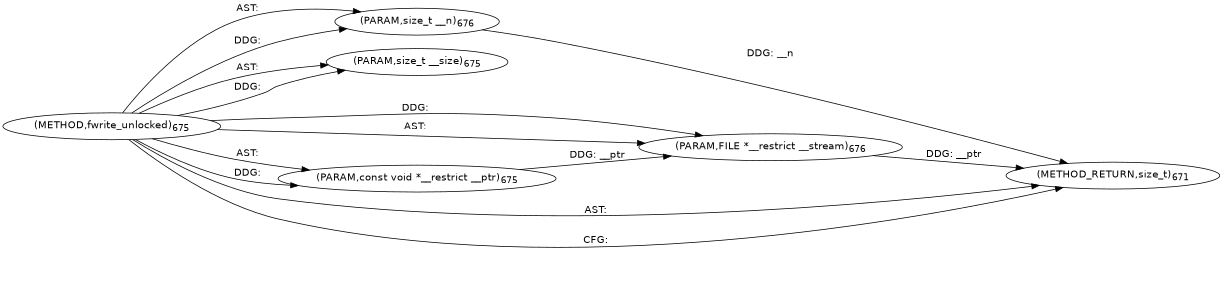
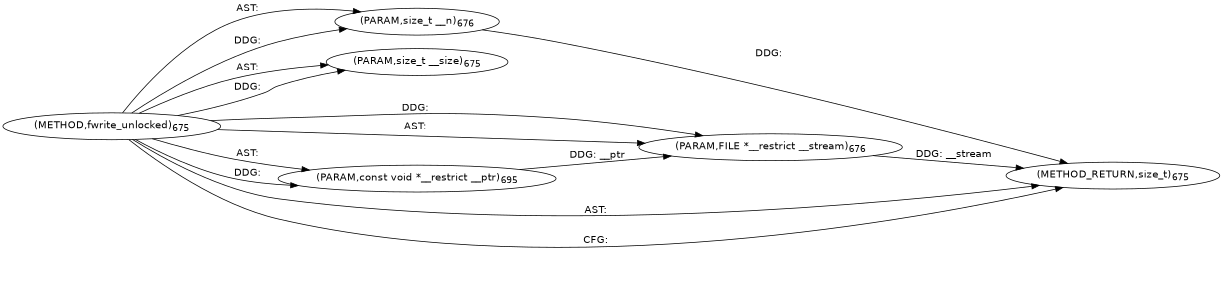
(771, 53) -> (771, 53)
(954, 154) -> (954, 154)
(1181, 174) -> (1181, 174)
(509, 177) -> (509, 177)
